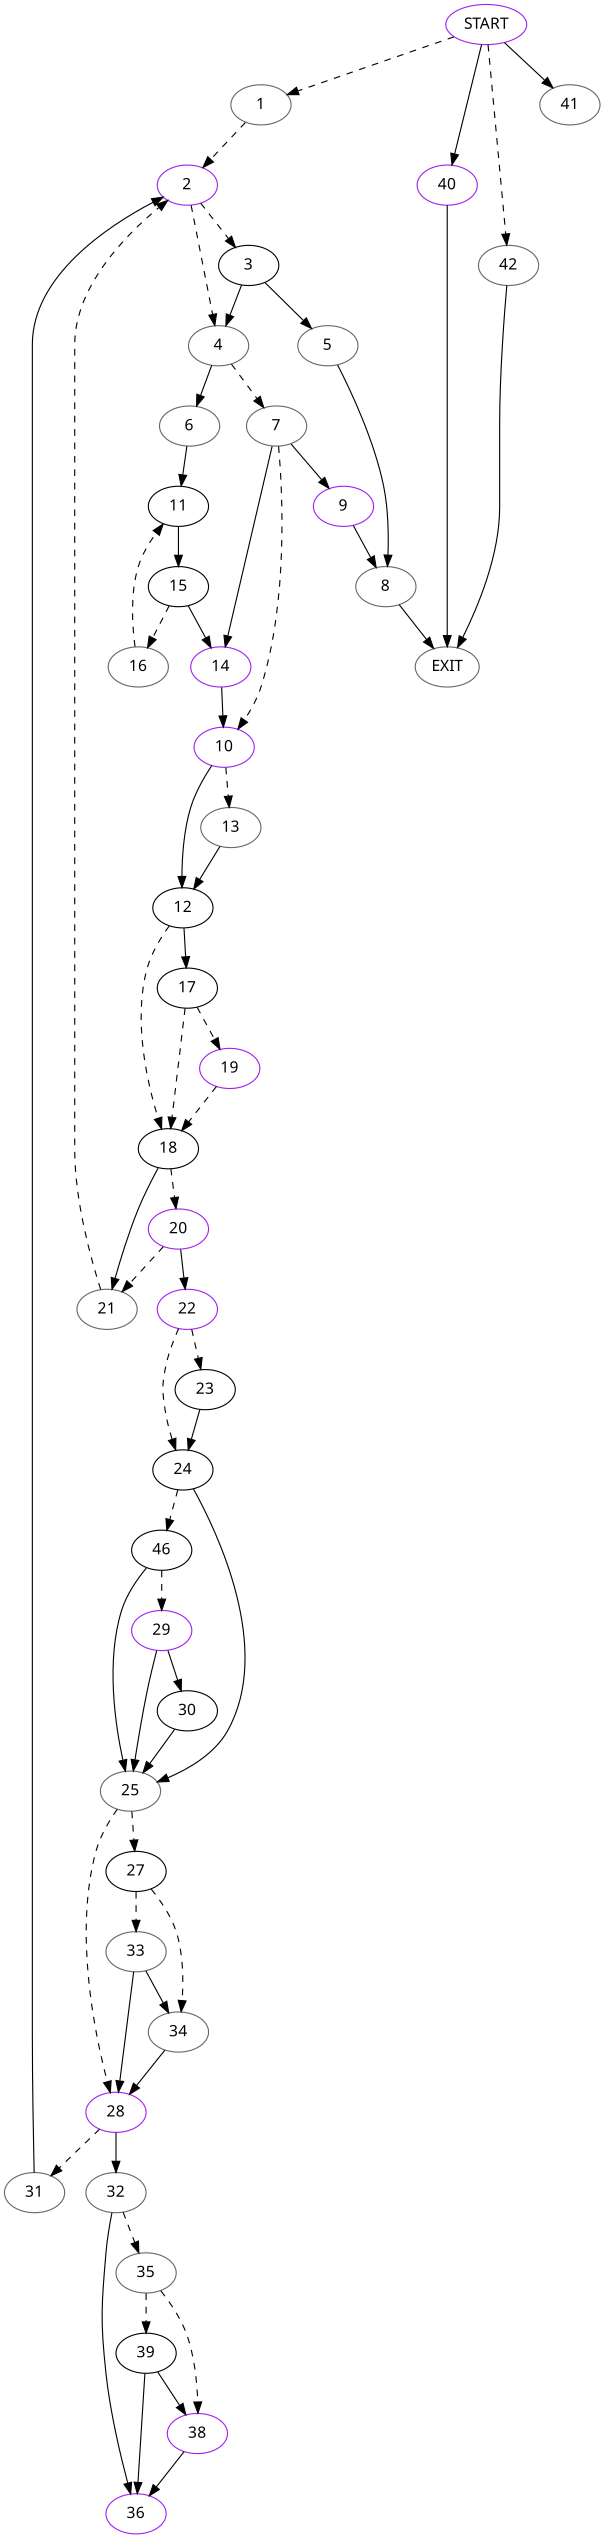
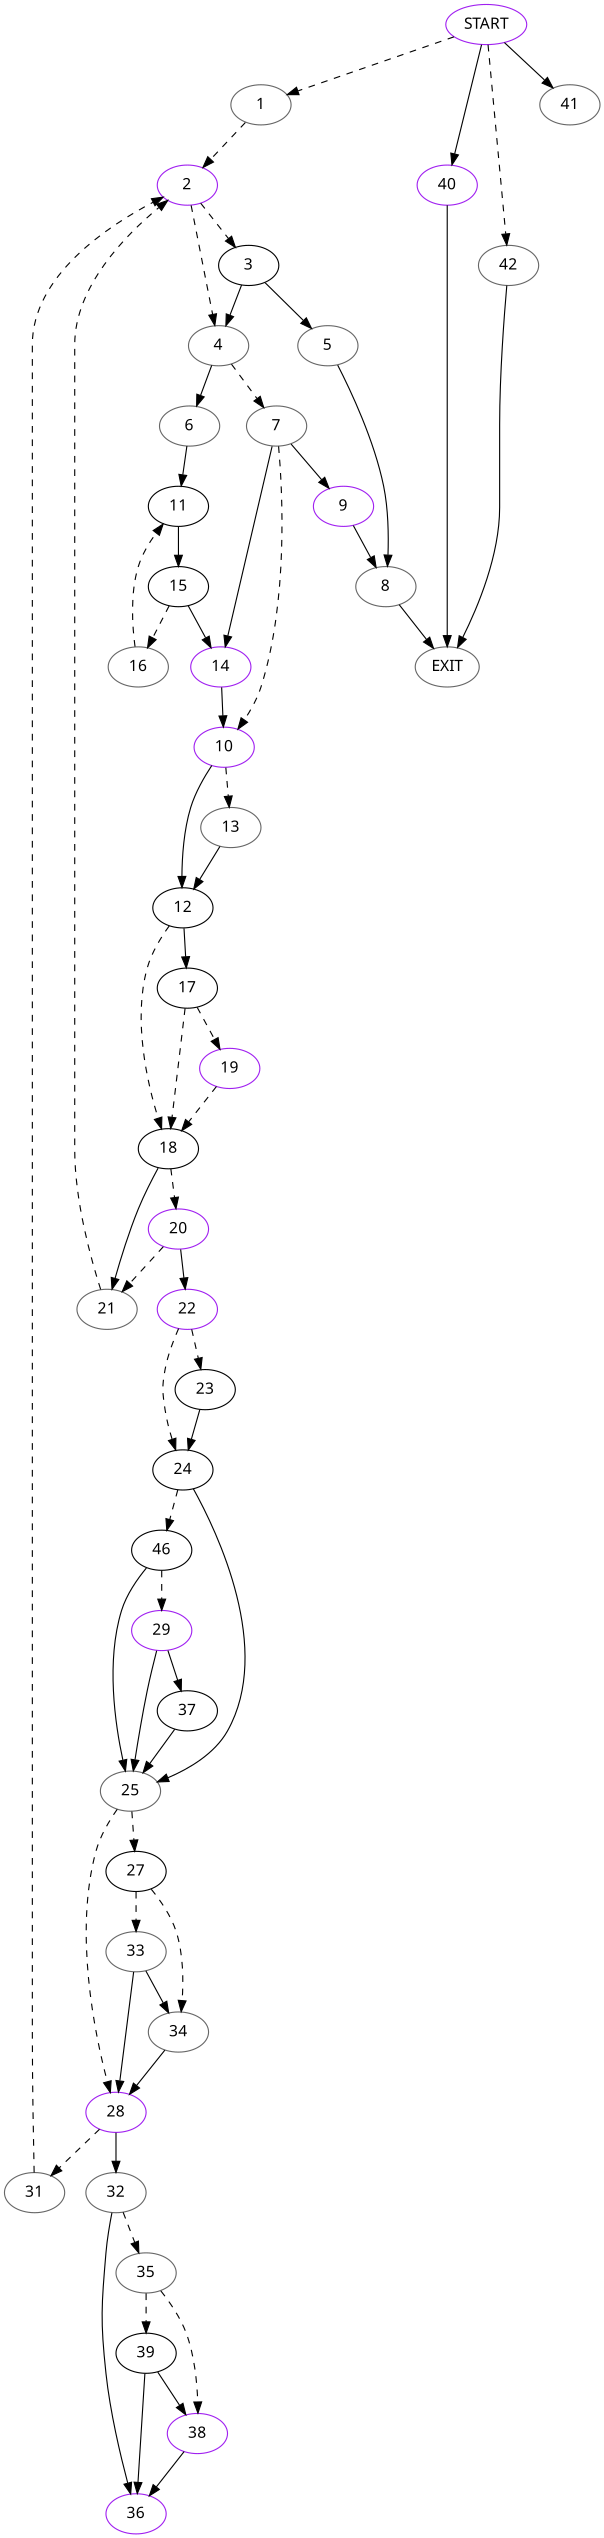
(32, 1161) -> (32, 1161)
(187, 1711) -> (187, 1711)
